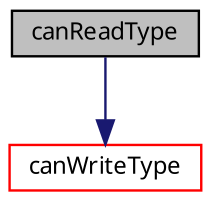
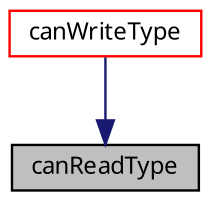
(105, 89) -> (105, 89)
